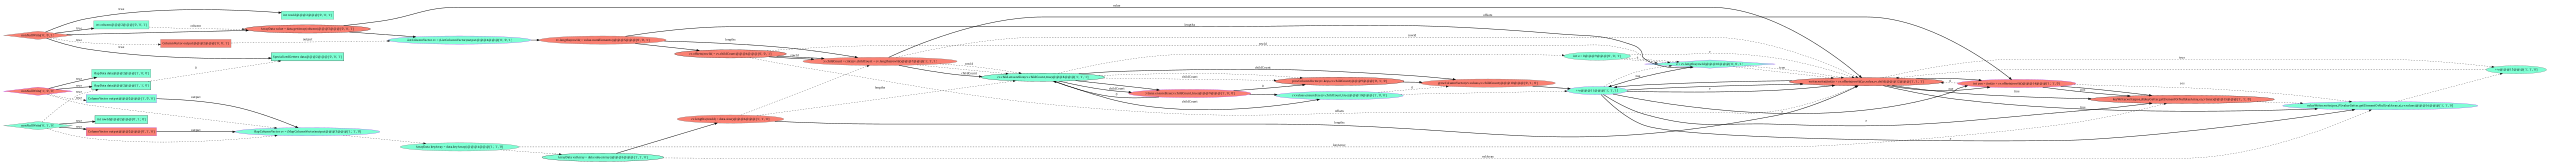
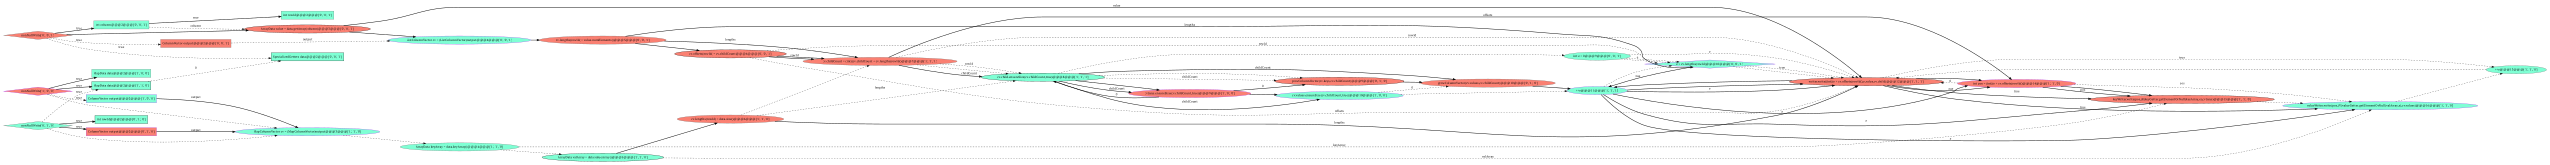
(161, 11) -> (214, 20)
(157, 56) -> (157, 56)
